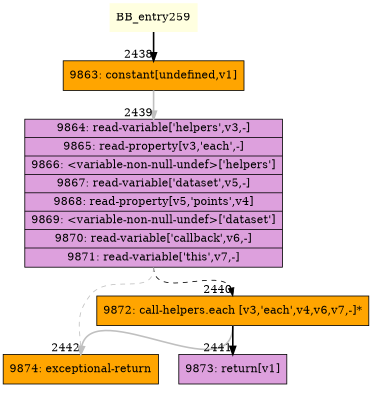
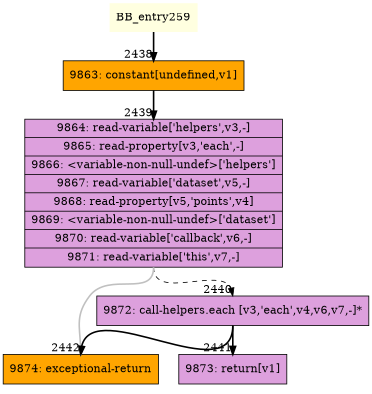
(154, 101) -> (154, 101)
(99, 288) -> (99, 288)
(233, 311) -> (233, 311)
(161, 341) -> (161, 341)
